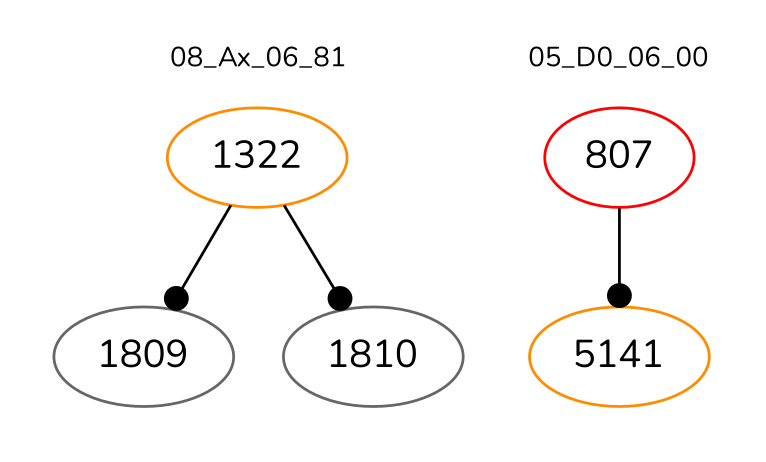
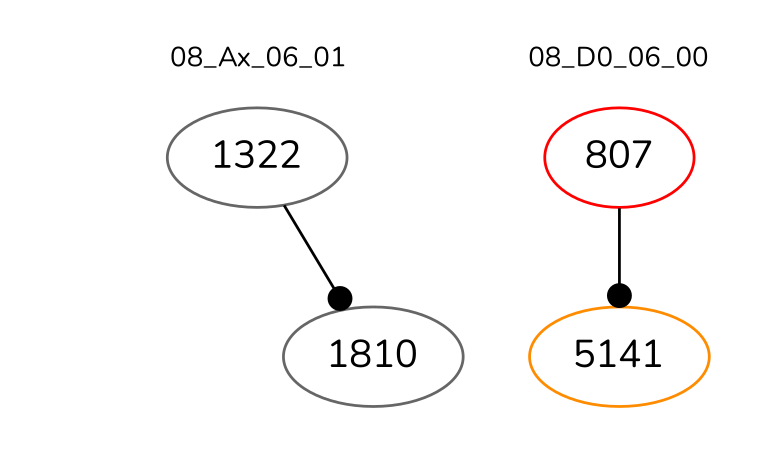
(259, 59) -> (259, 59)
(619, 59) -> (619, 59)
(257, 158) -> (257, 158)
(144, 357) -> none
